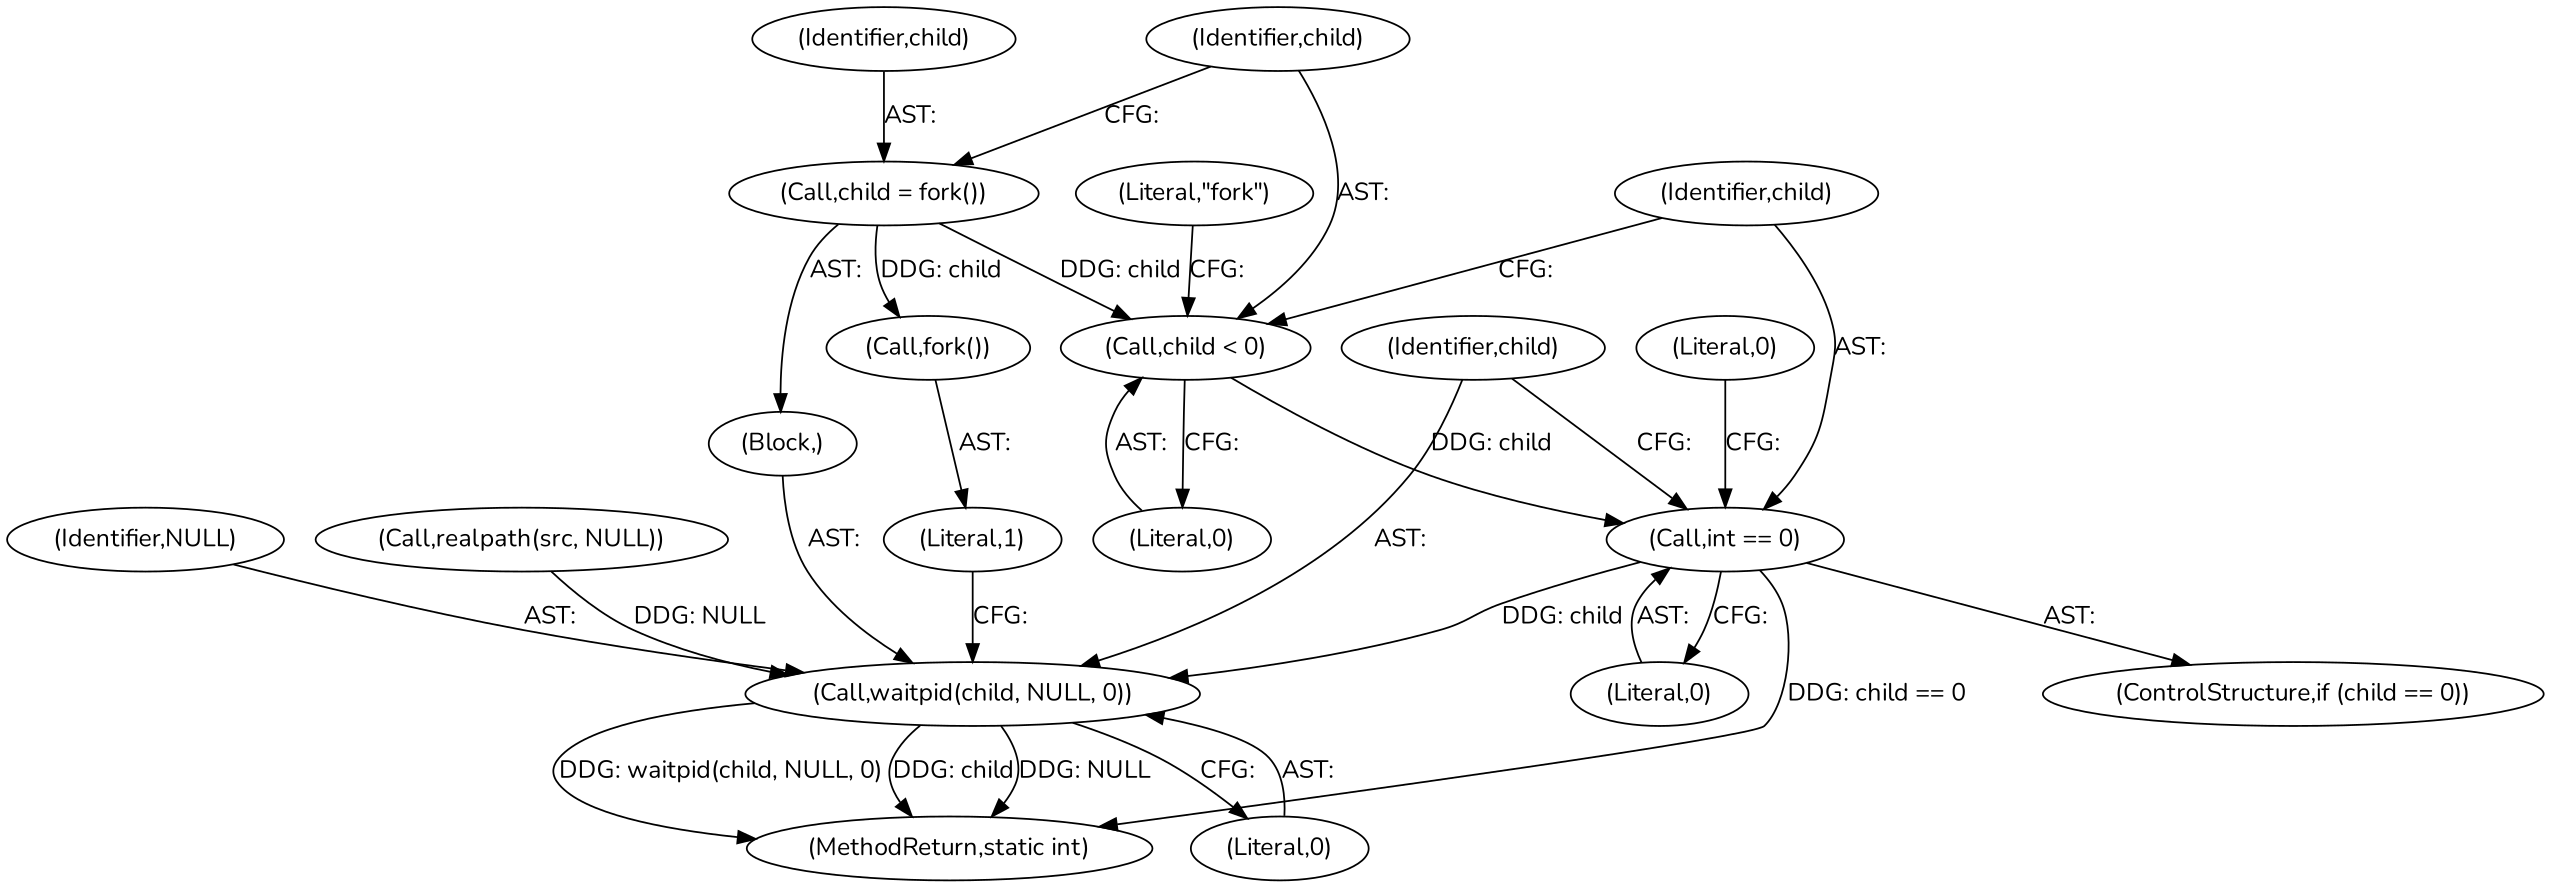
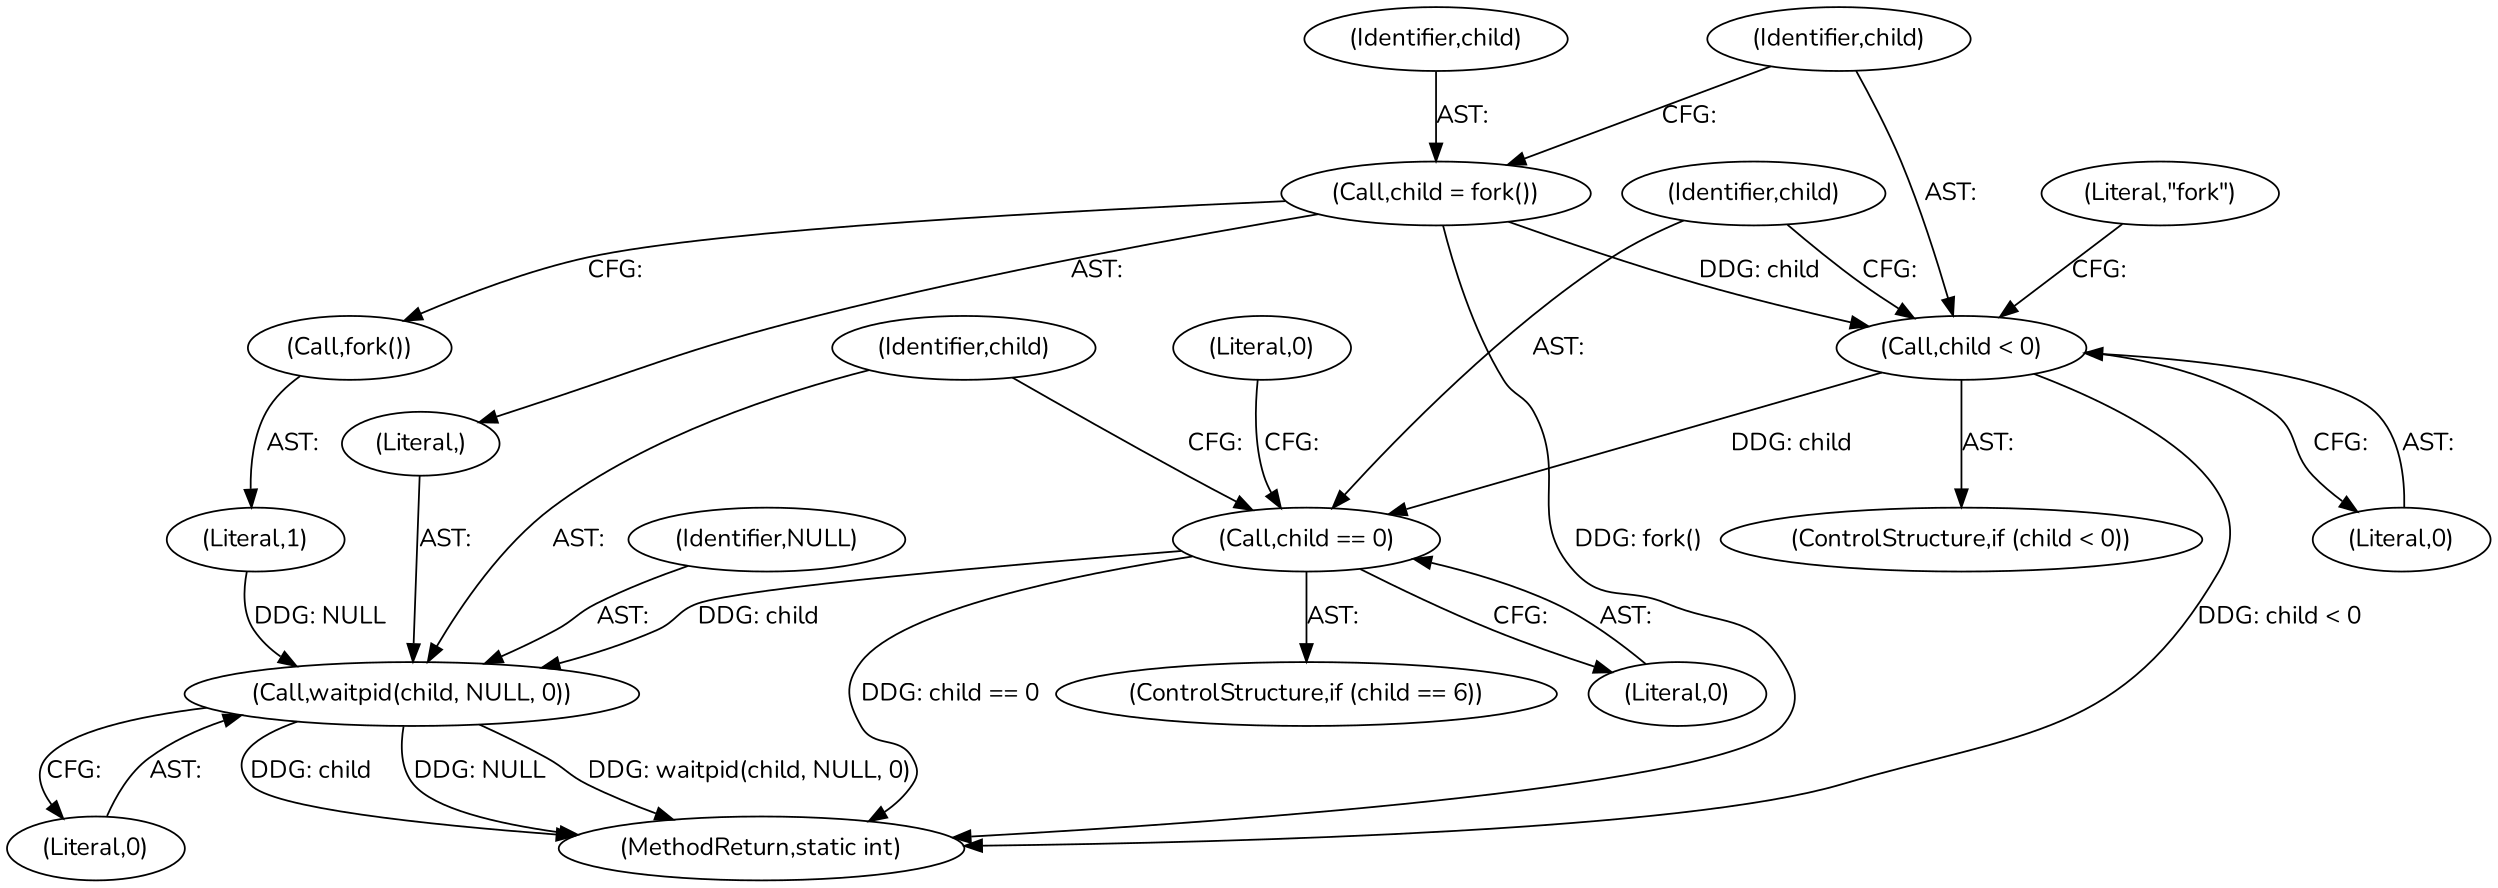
(942, 271) -> (619, 271)
(783, 444) -> (421, 444)
(522, 540) -> none
(1725, 540) -> (1306, 540)
none -> (1961, 540)
(1004, 617) -> (320, 617)
(2293, 694) -> (1306, 694)
none -> (1718, 754)
none -> (1789, 796)
